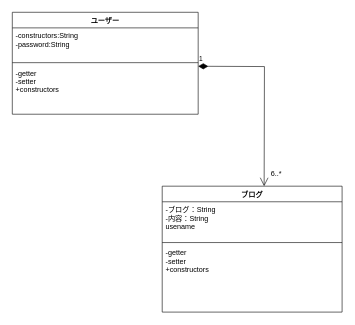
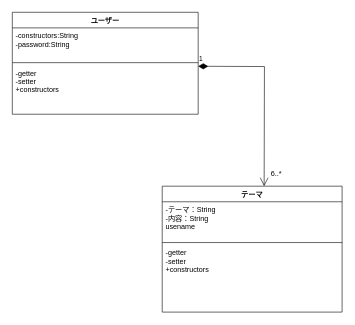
(252, 194) -> (252, 194)
(193, 210) -> (193, 210)
